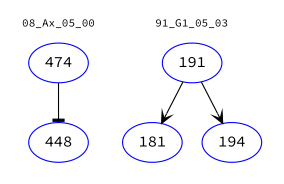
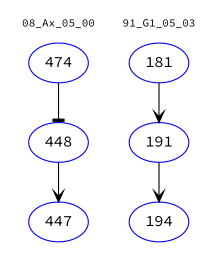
(175, 98) -> (159, 97)
none -> (59, 222)
